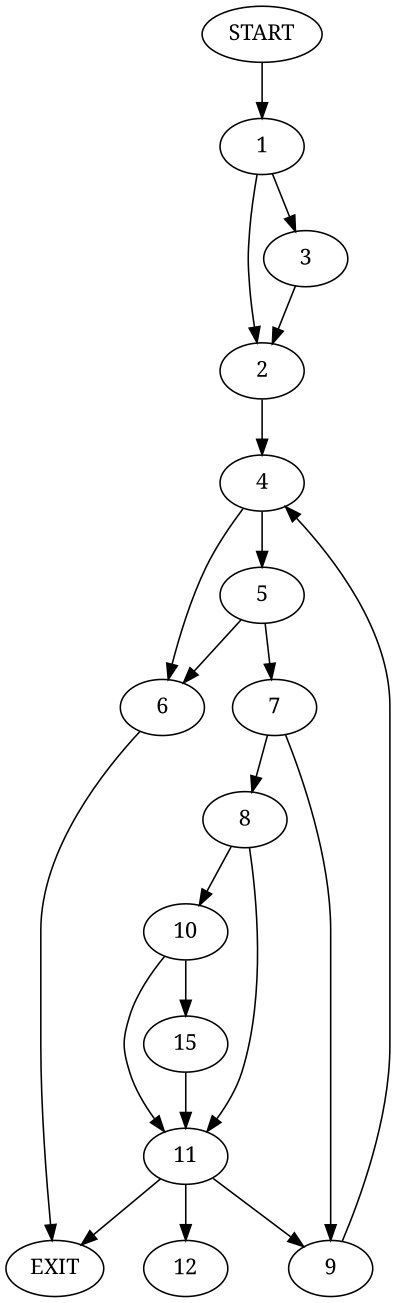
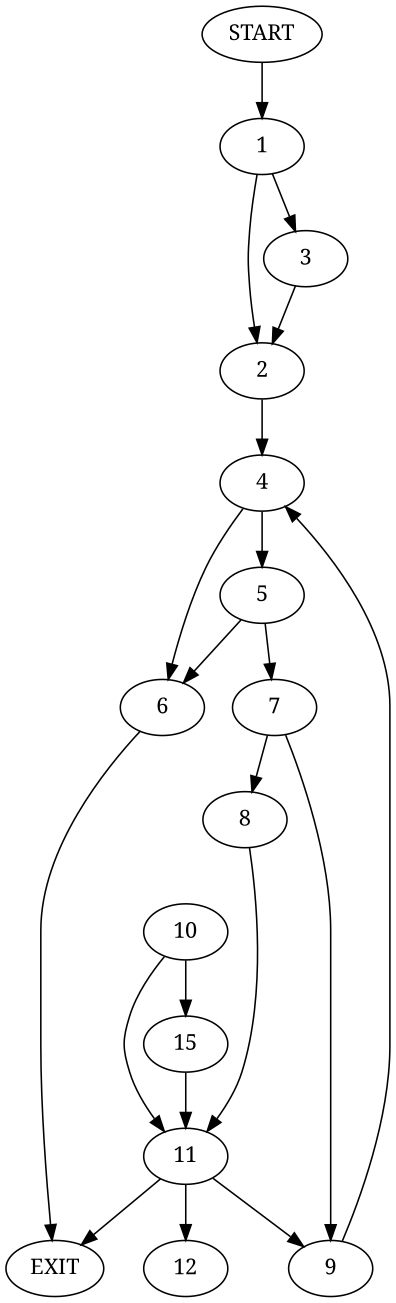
(219, 869) -> none
